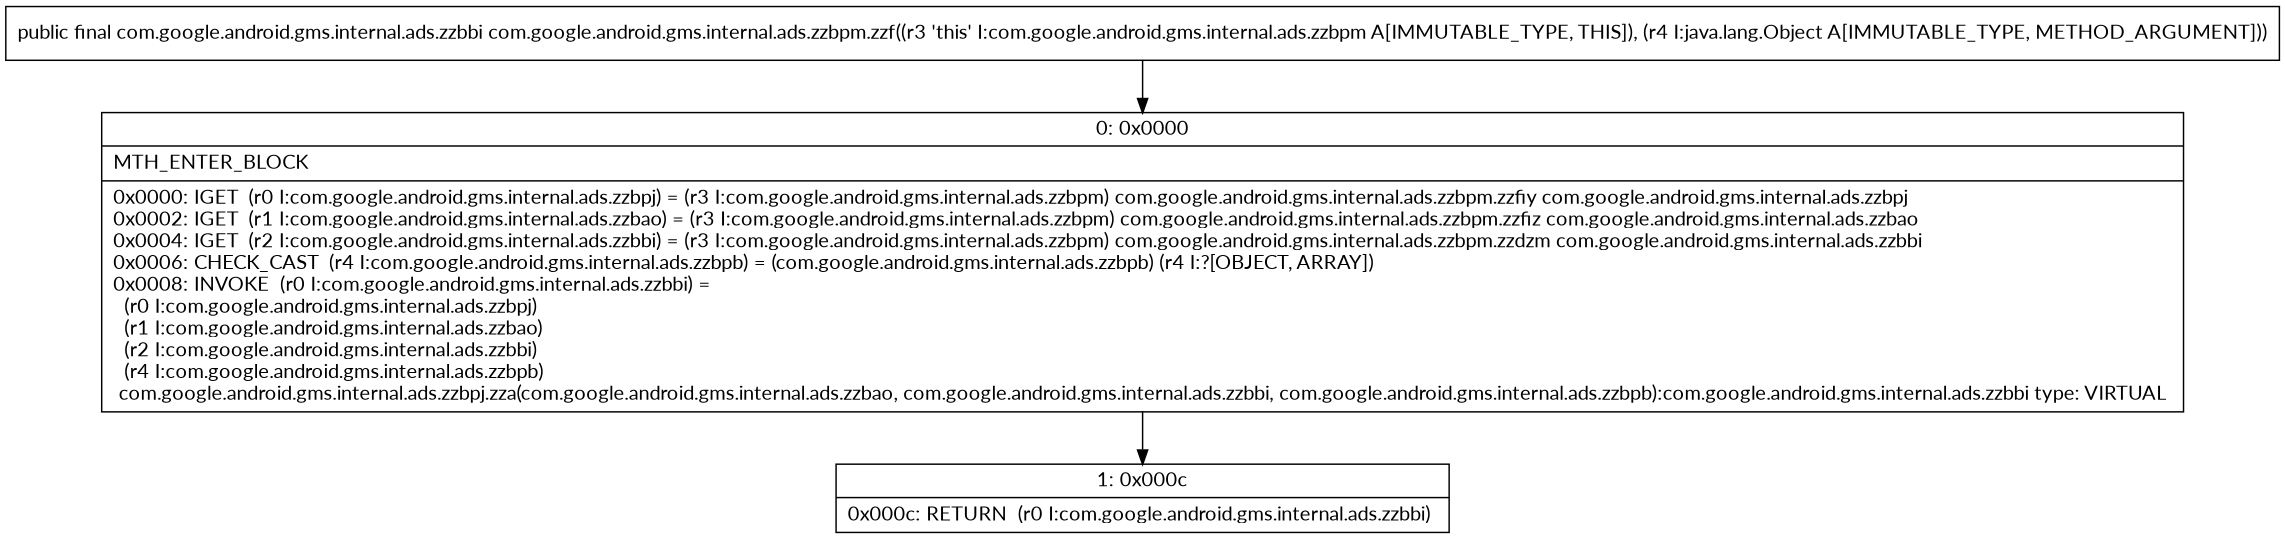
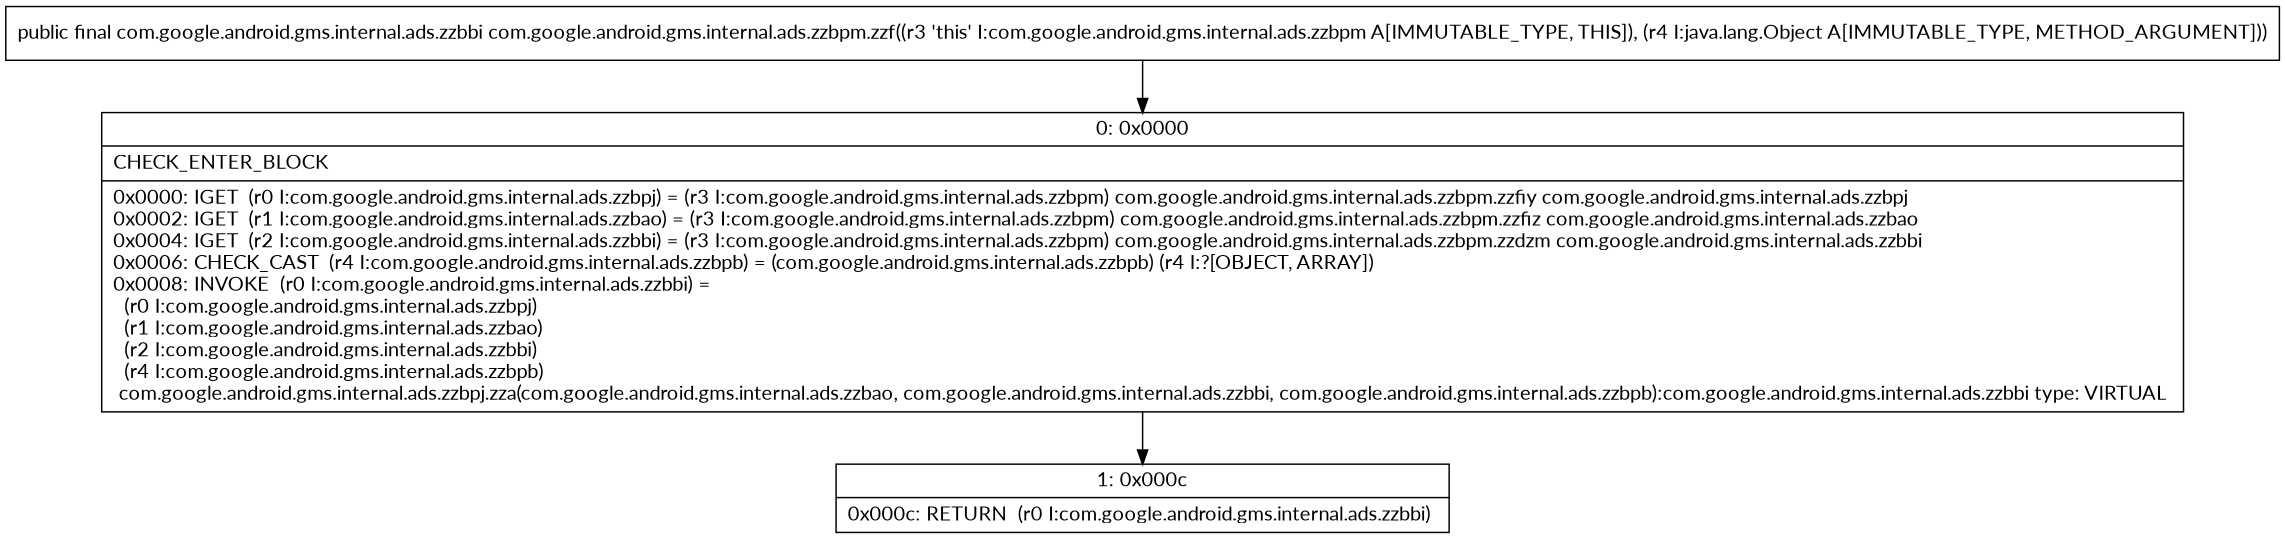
(211, 163) -> (221, 163)
